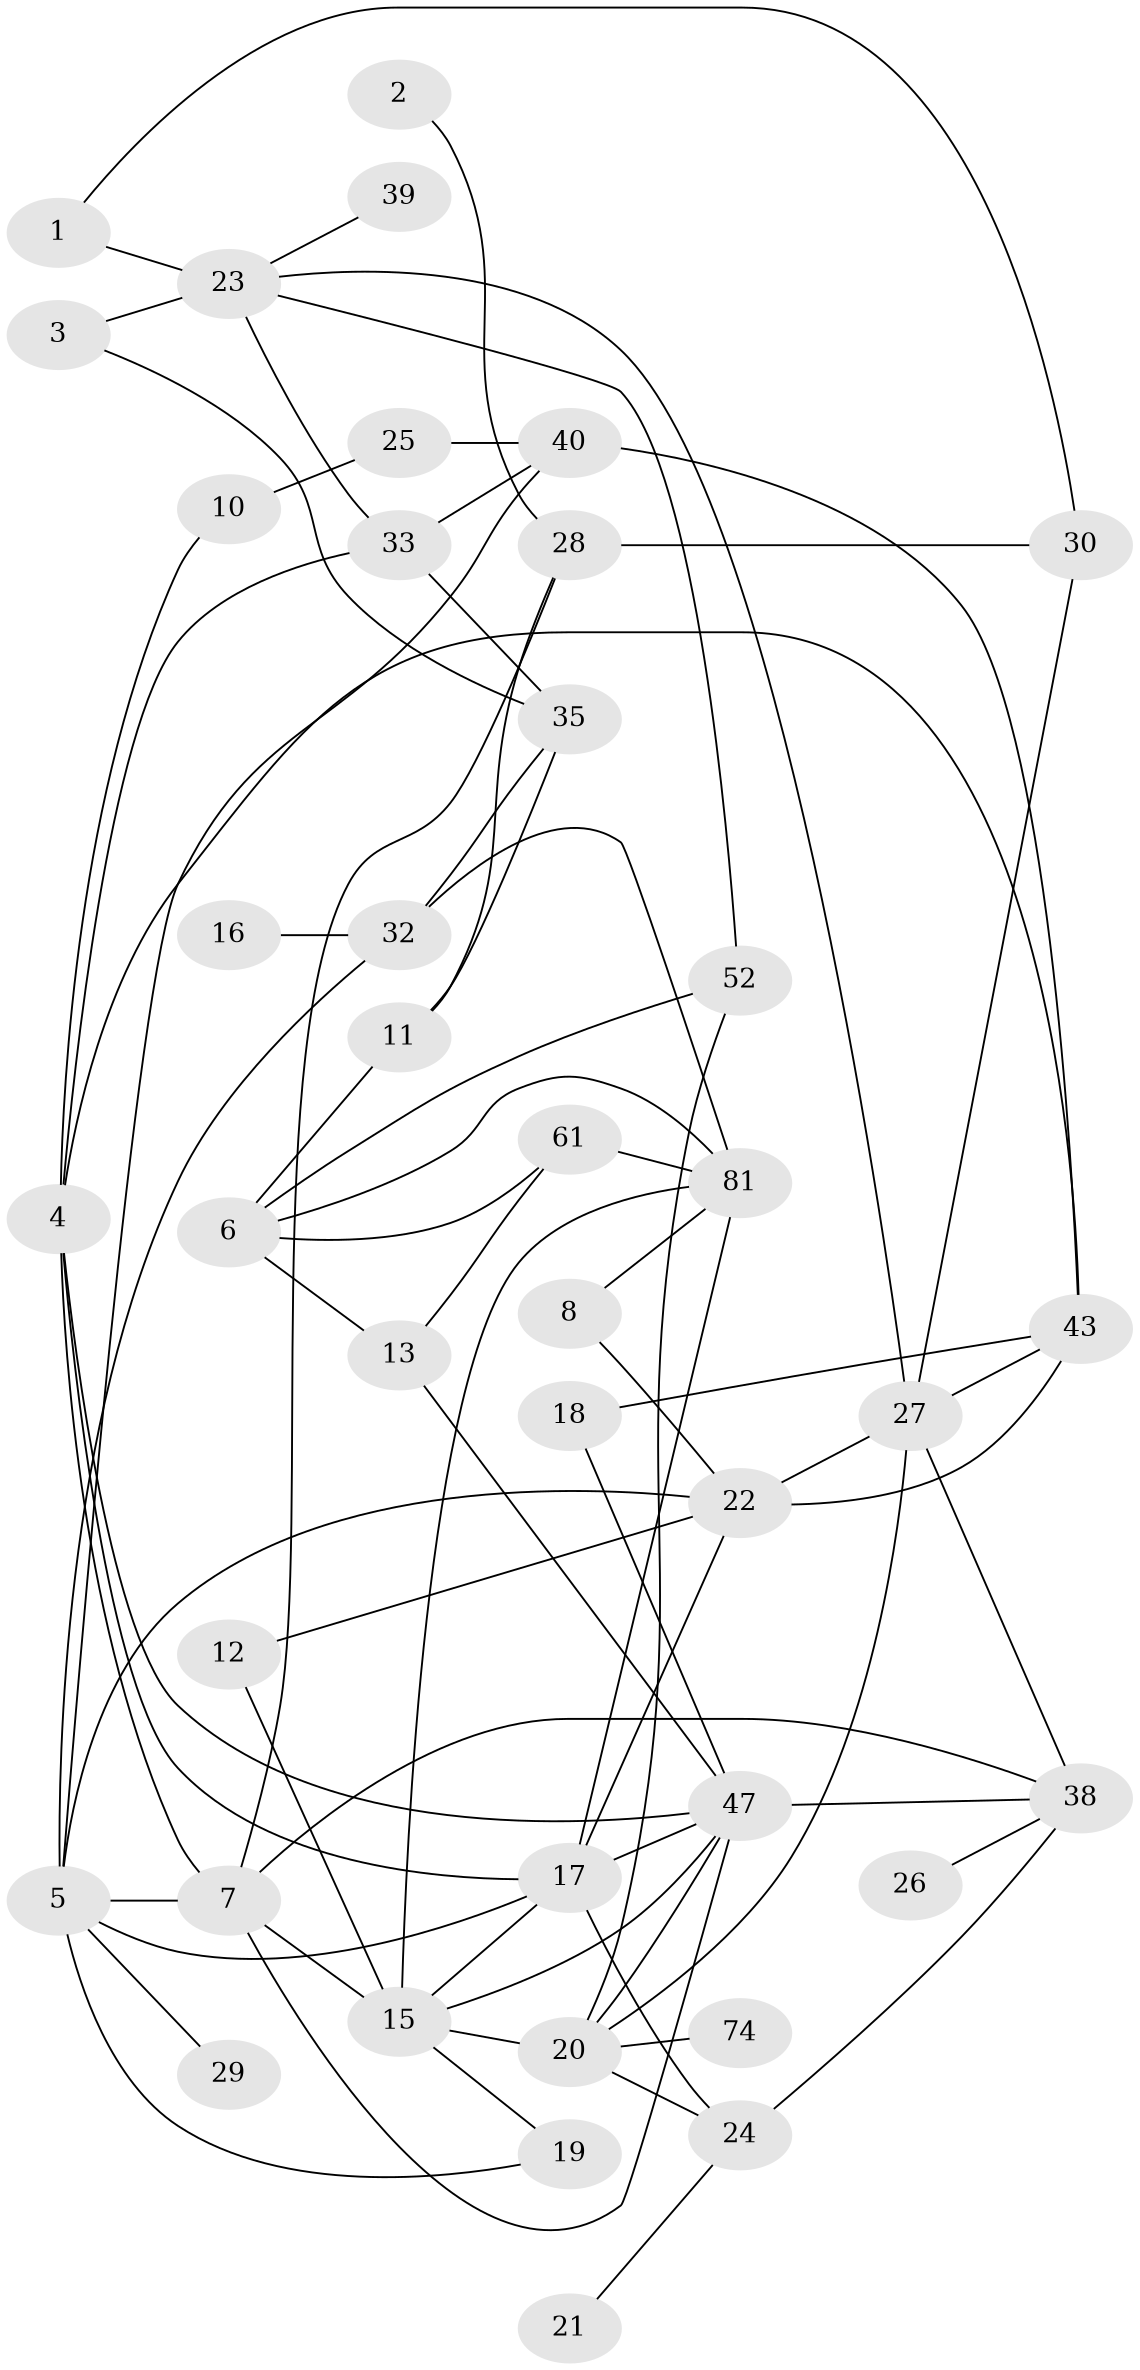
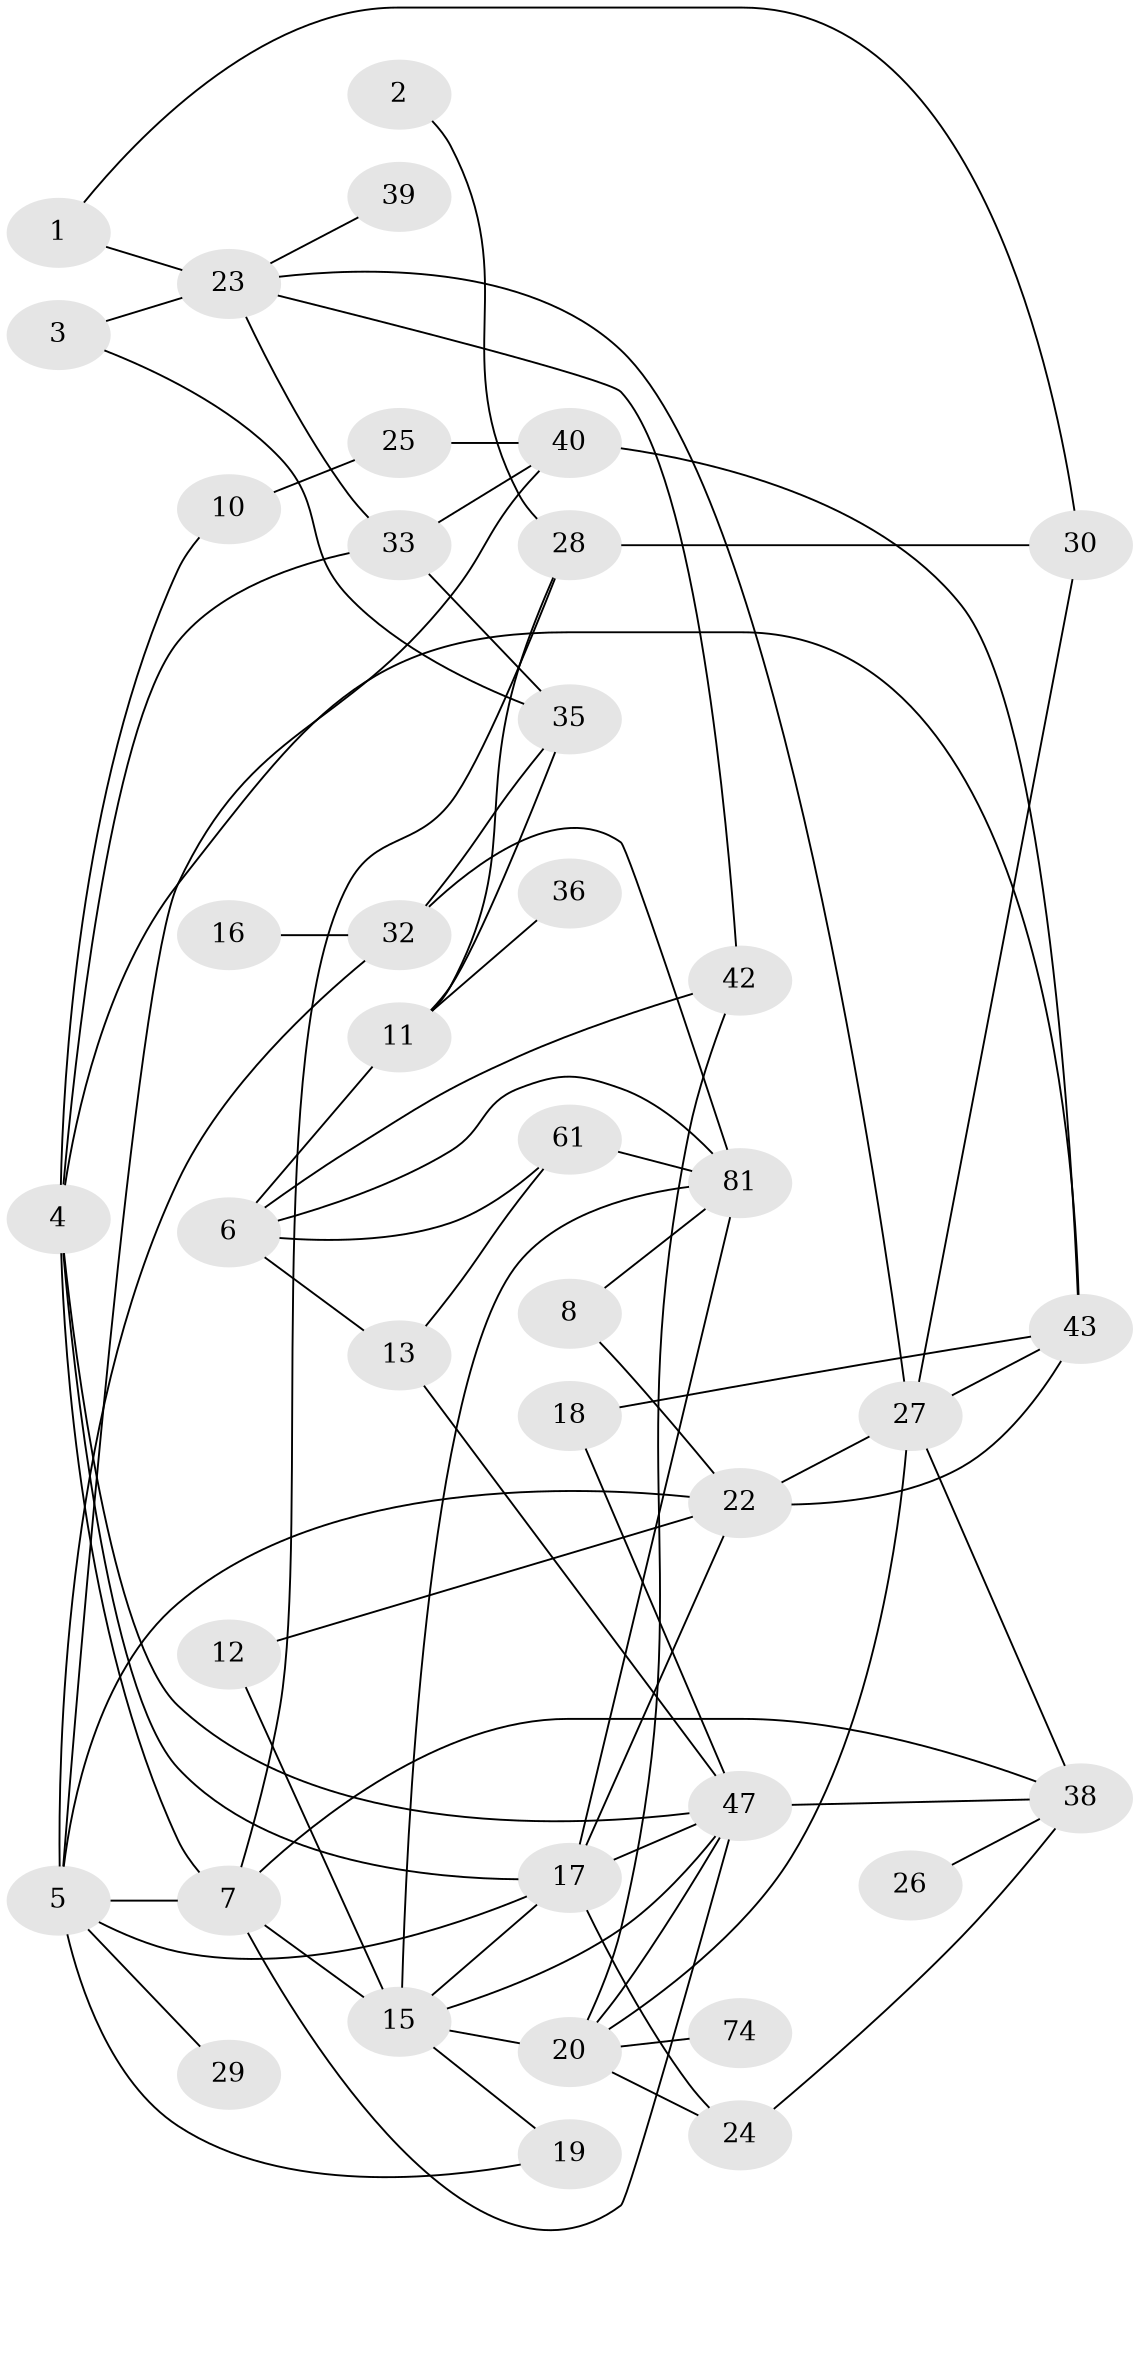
none -> (570, 894)
(740, 981) -> (740, 981)
(570, 2328) -> none
